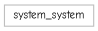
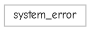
(49, 16) -> (45, 16)
